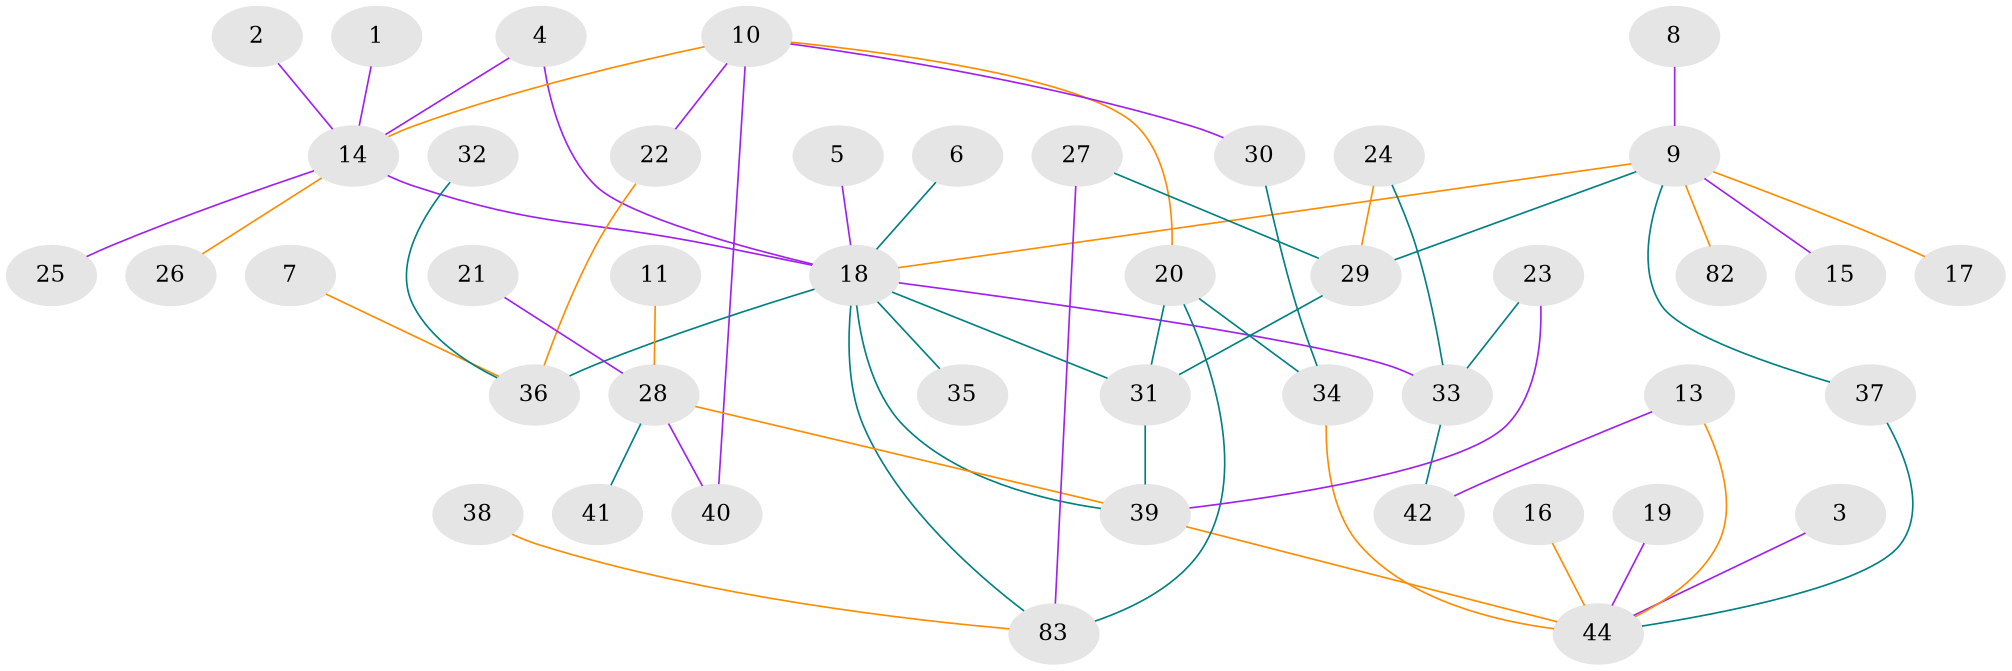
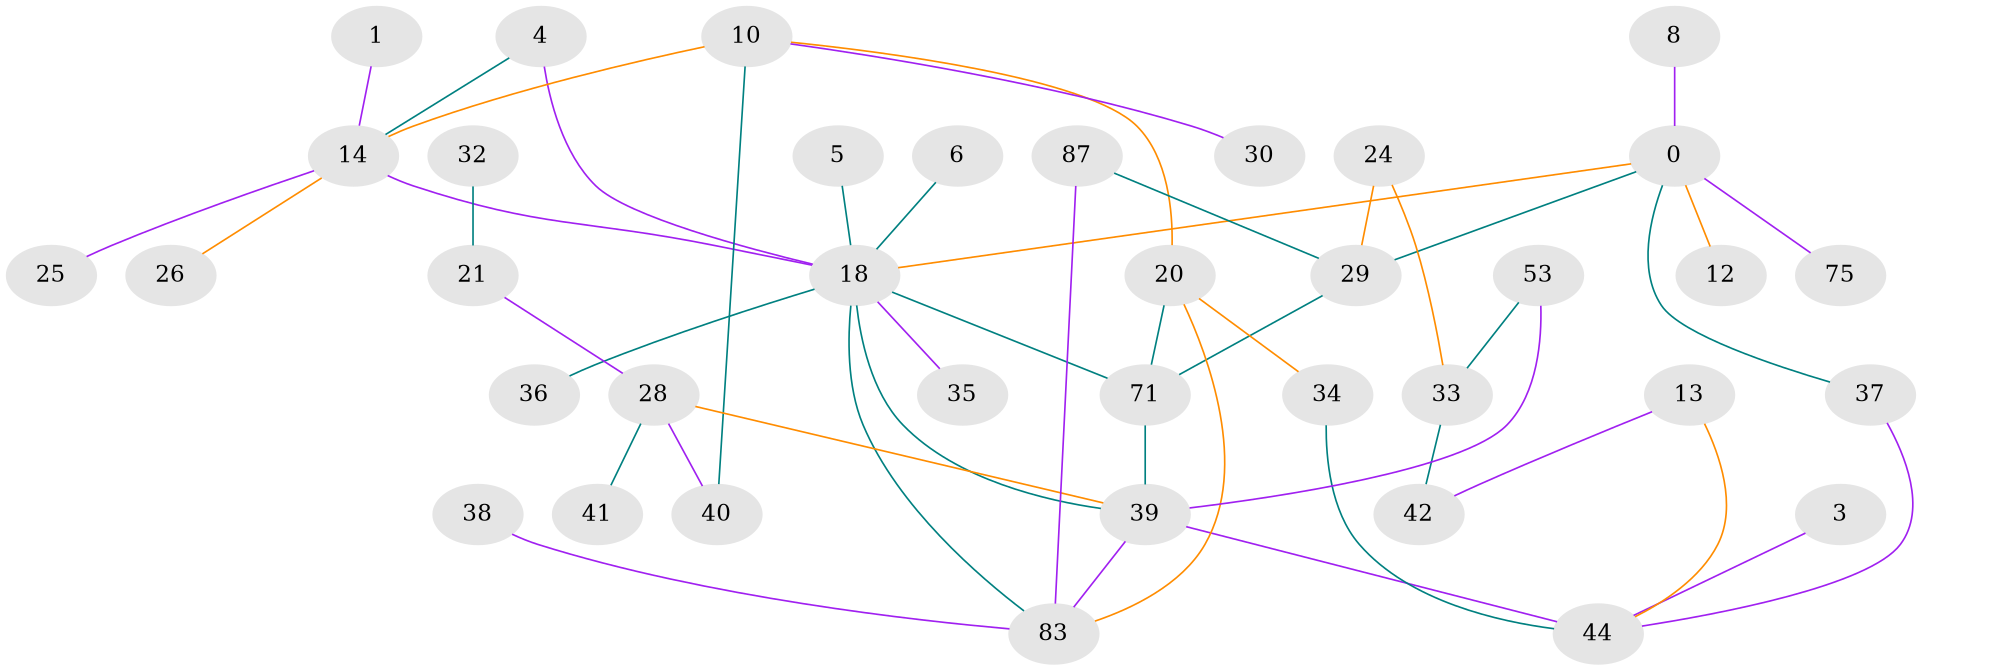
(257, 37) -> none
(447, 96) -> (447, 96)
(656, 156) -> none
(1077, 156) -> (1077, 156)
(1675, 156) -> (1675, 156)
(846, 215) -> (846, 215)
(1424, 273) -> (1424, 273)
(732, 275) -> (732, 275)
(290, 276) -> none
(656, 276) -> none
(1539, 276) -> (1539, 276)
(1721, 276) -> (1721, 276)
(1841, 276) -> (1841, 276)
(1960, 276) -> none
(1288, 277) -> none
(410, 295) -> (473, 216)
(1145, 318) -> none
(1229, 320) -> (1239, 328)
(909, 335) -> (909, 335)
(1145, 395) -> (1145, 395)
(1222, 491) -> (1222, 491)
(1539, 515) -> none
(1658, 515) -> none
(1379, 564) -> (1379, 564)
none -> (1100, 574)
(1372, 574) -> (1372, 574)
(1838, 580) -> (1838, 580)
(758, 596) -> (758, 596)
